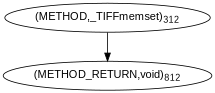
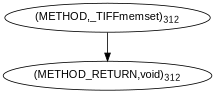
(173, 75) -> (173, 75)
